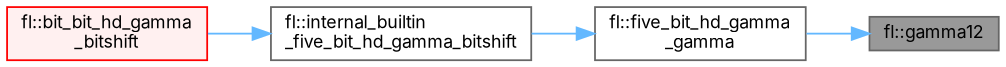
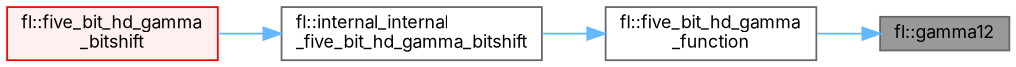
(107, 34) -> (112, 34)
(401, 34) -> (412, 34)
(700, 34) -> (711, 34)
